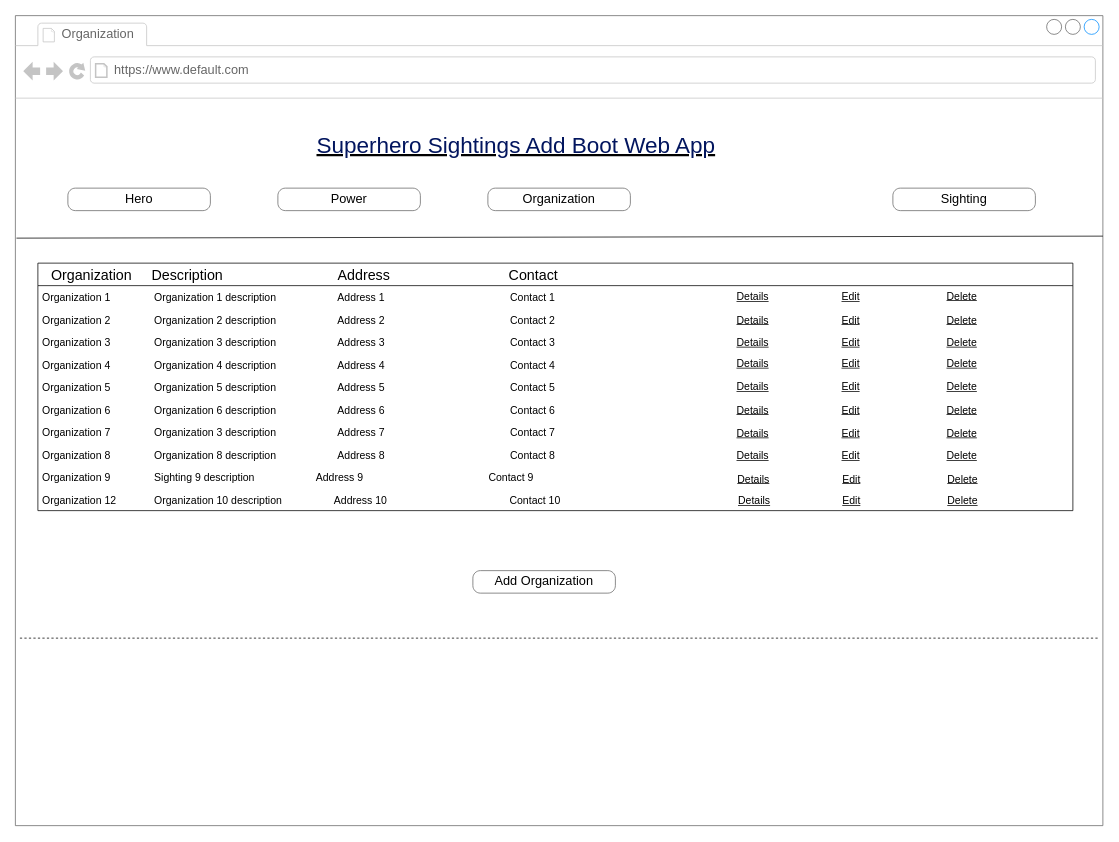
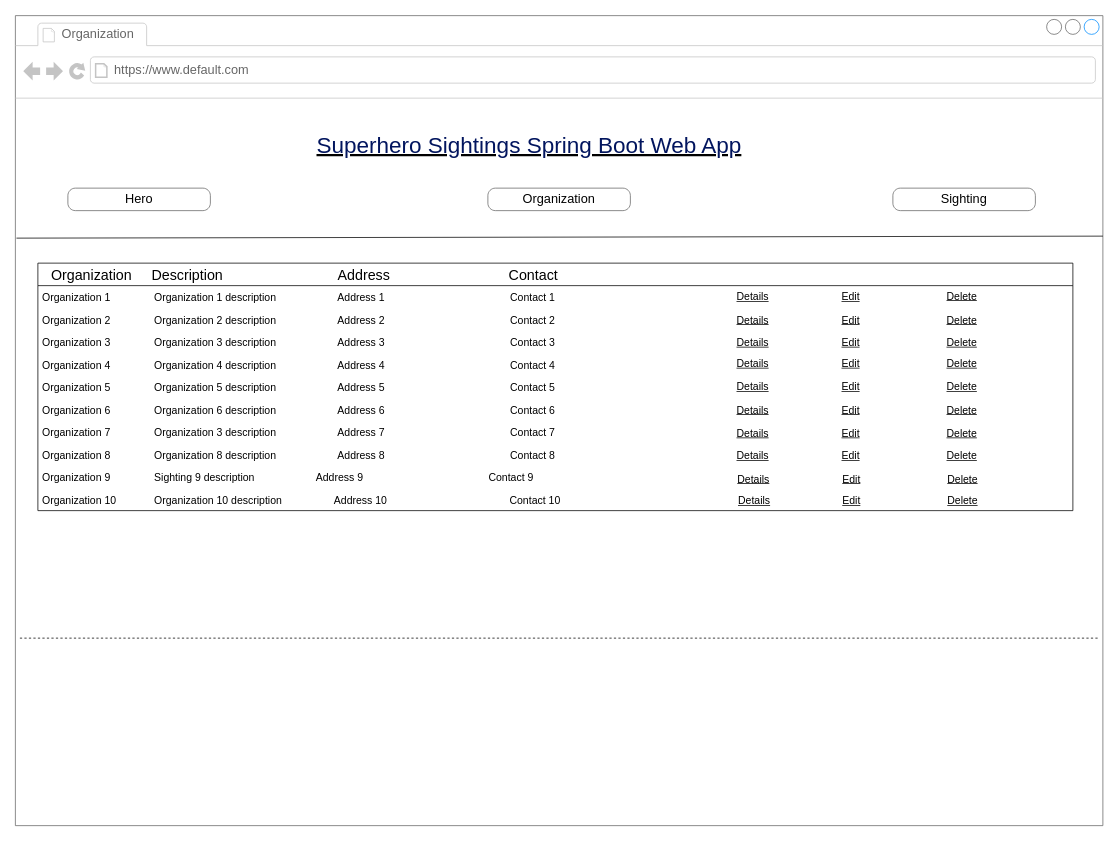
(523, 136) -> (539, 136)
(349, 199) -> none
(377, 500) -> (377, 500)
(544, 582) -> none
